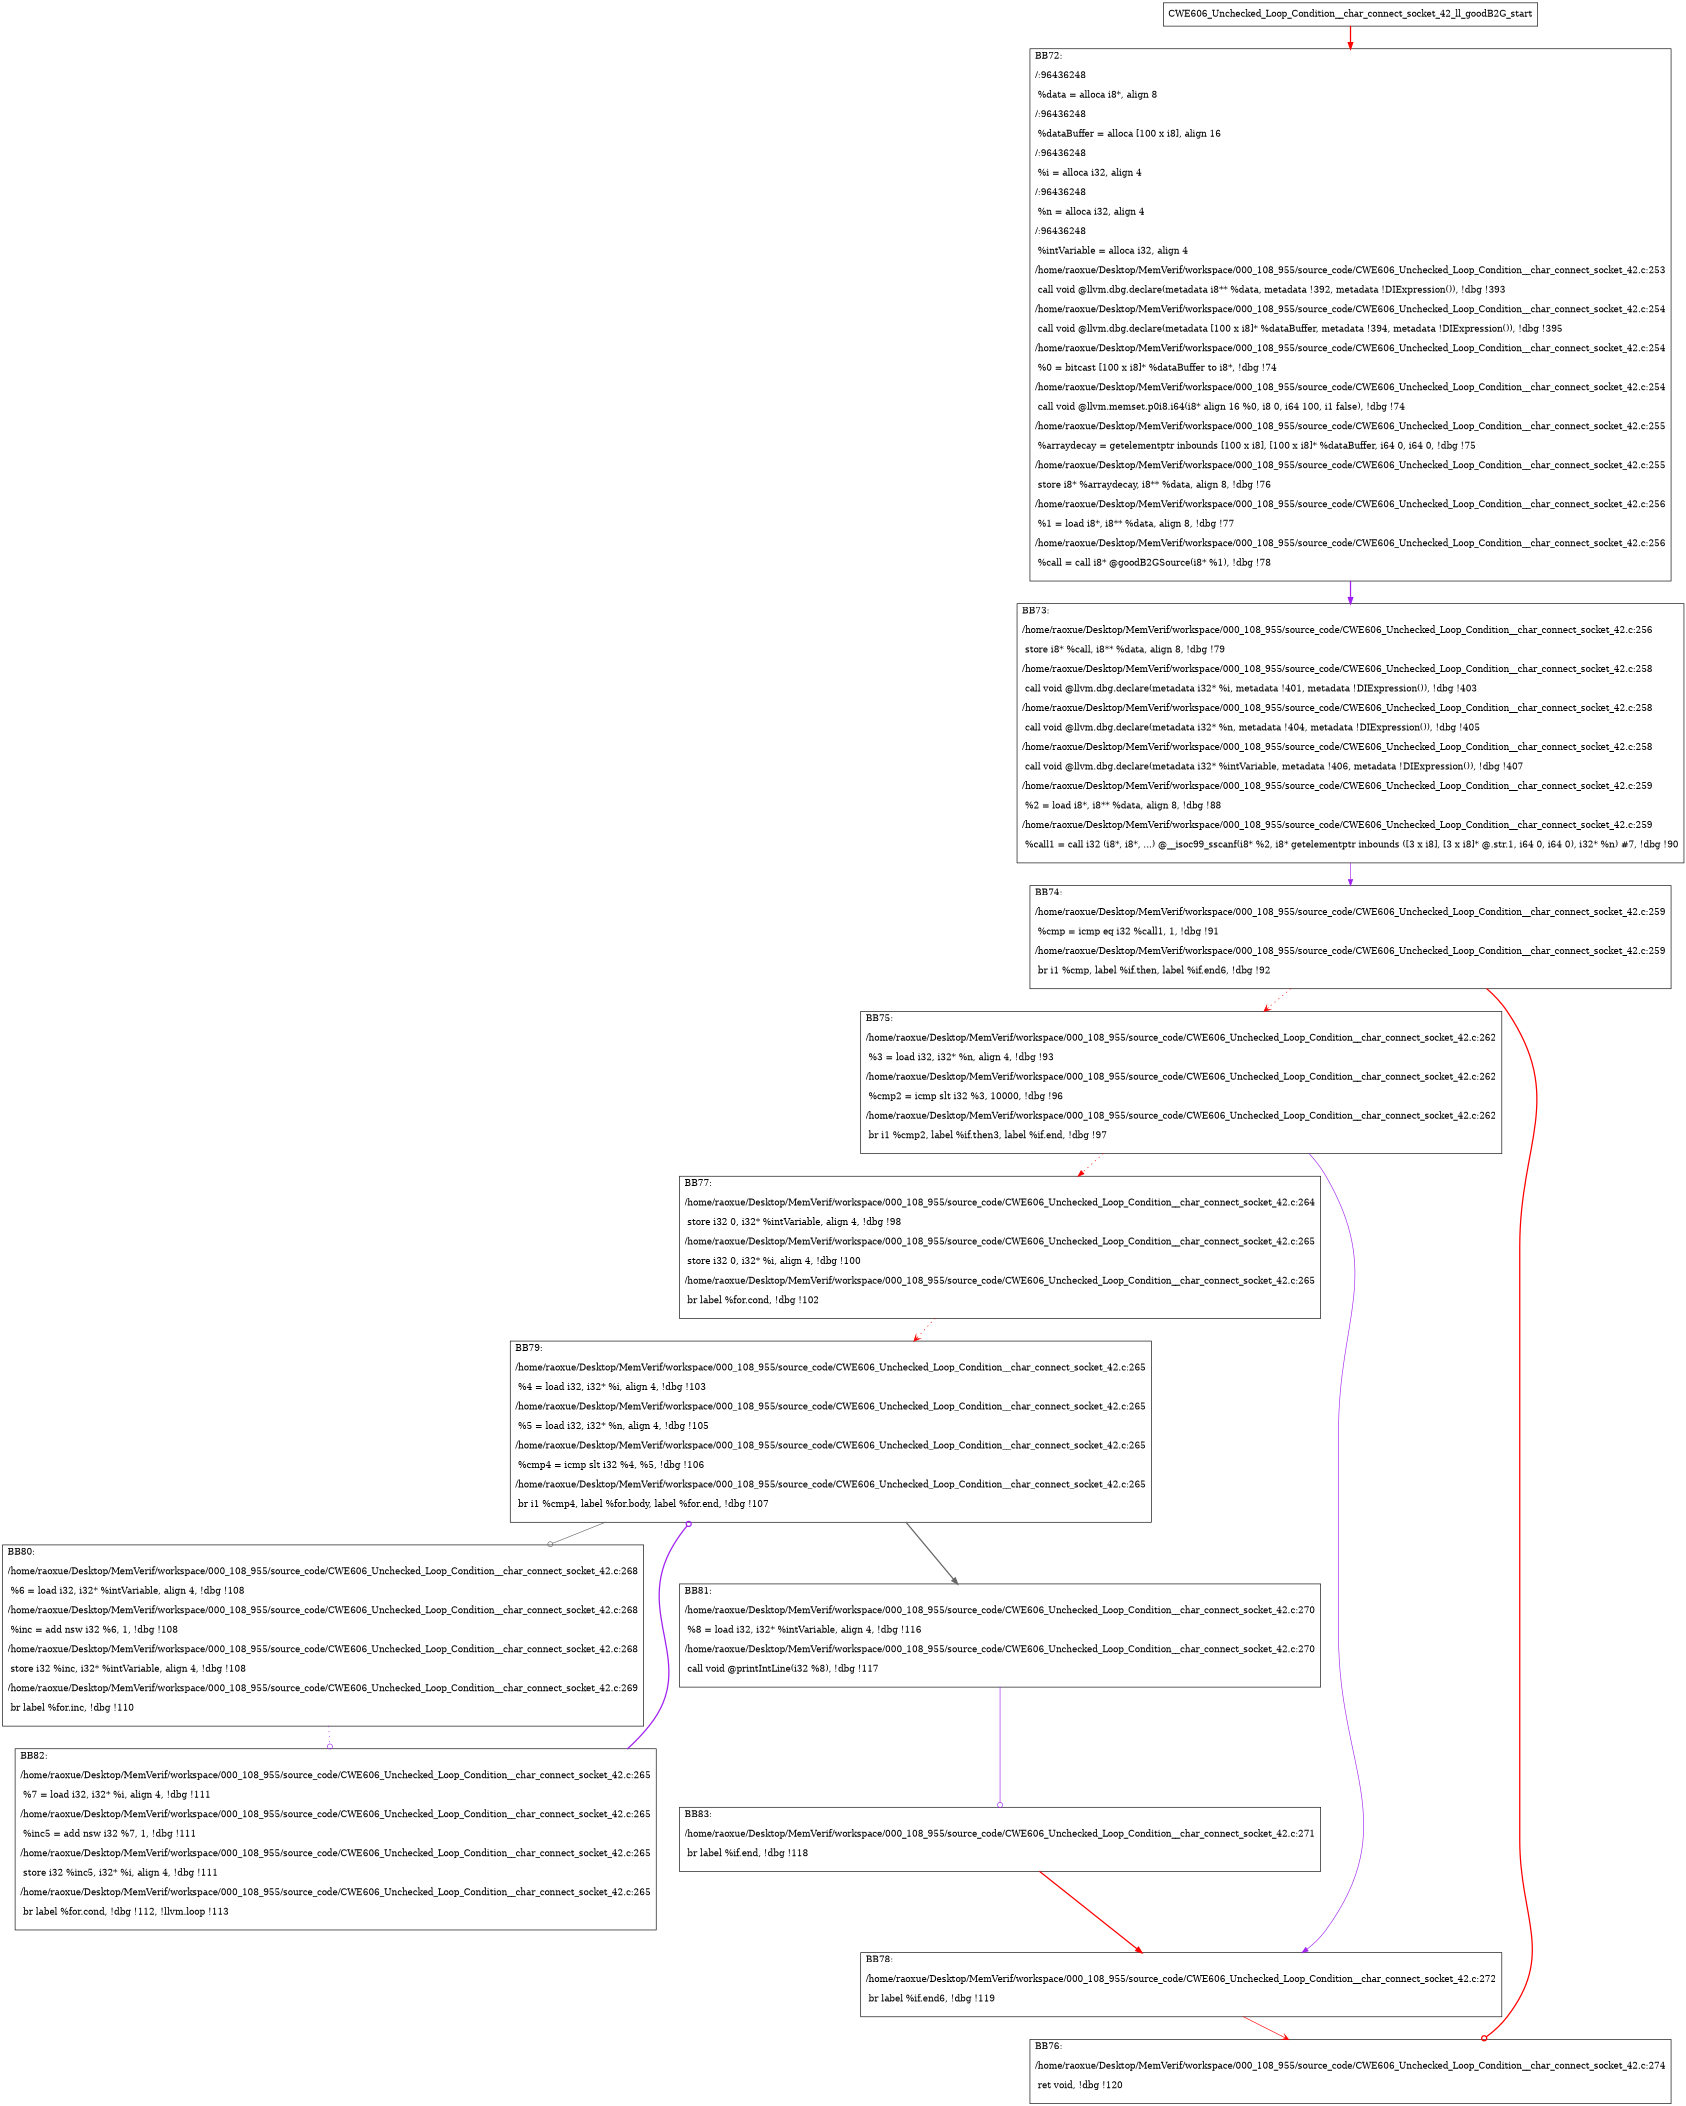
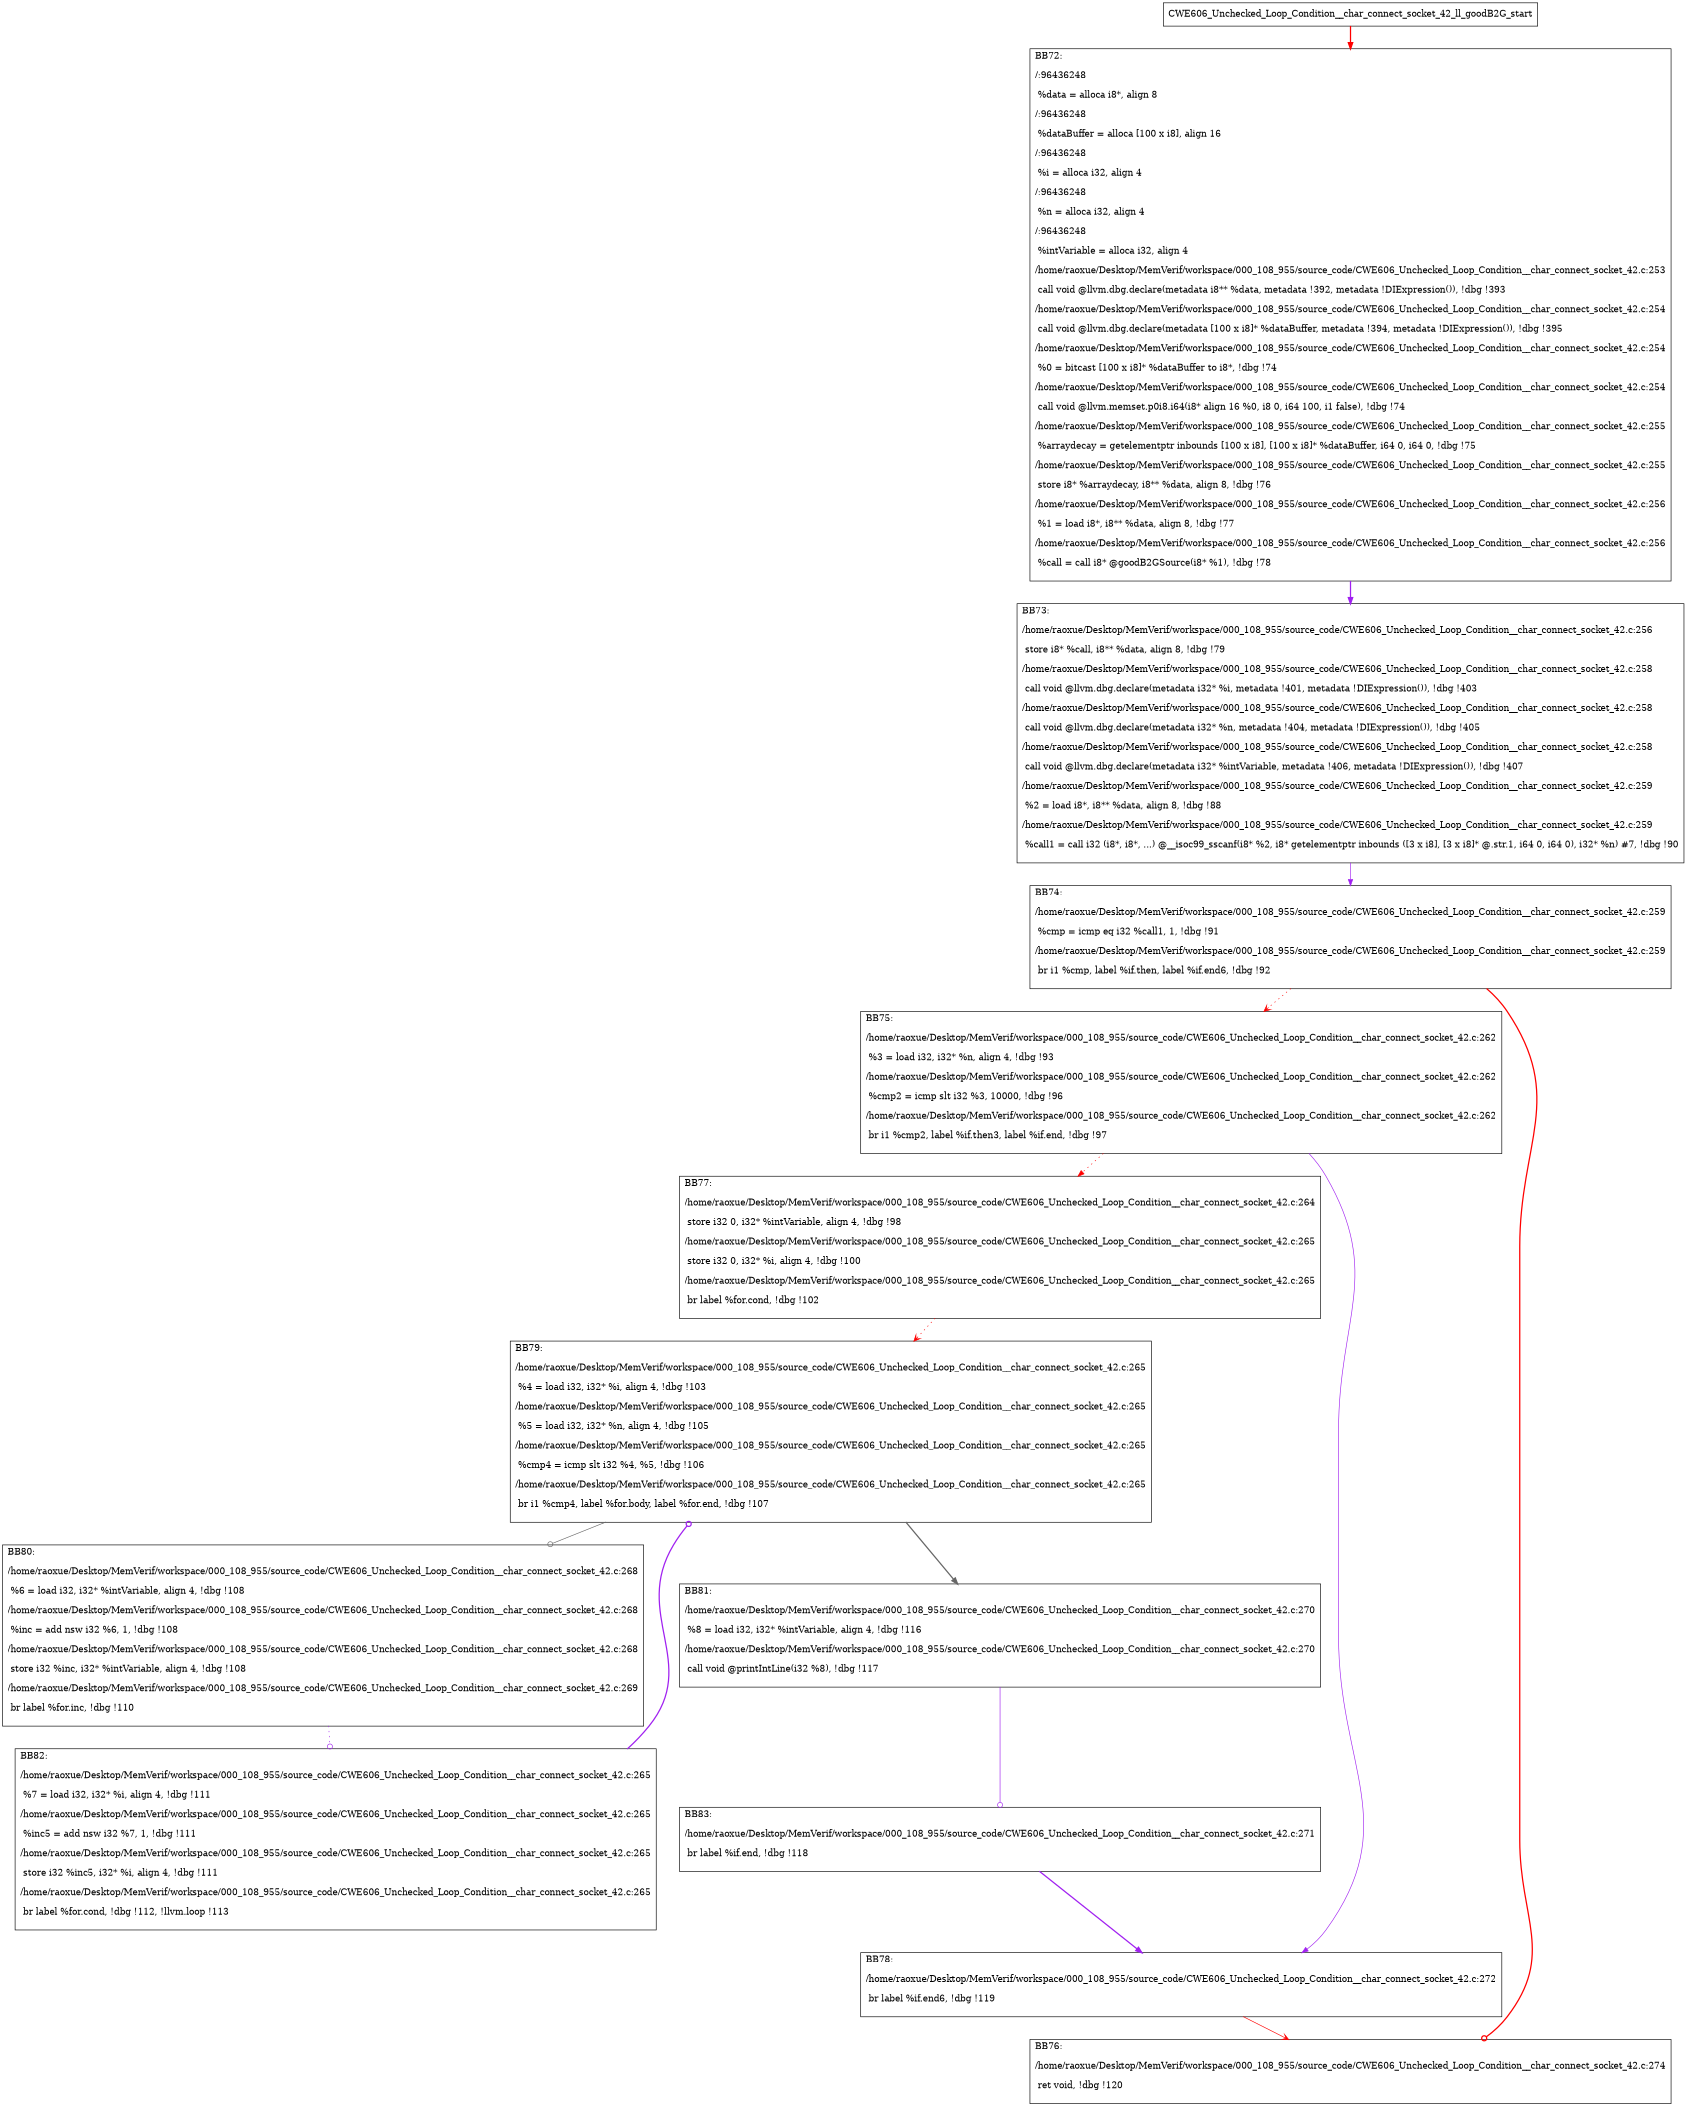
(1088, 1910) -> (1088, 1910)
